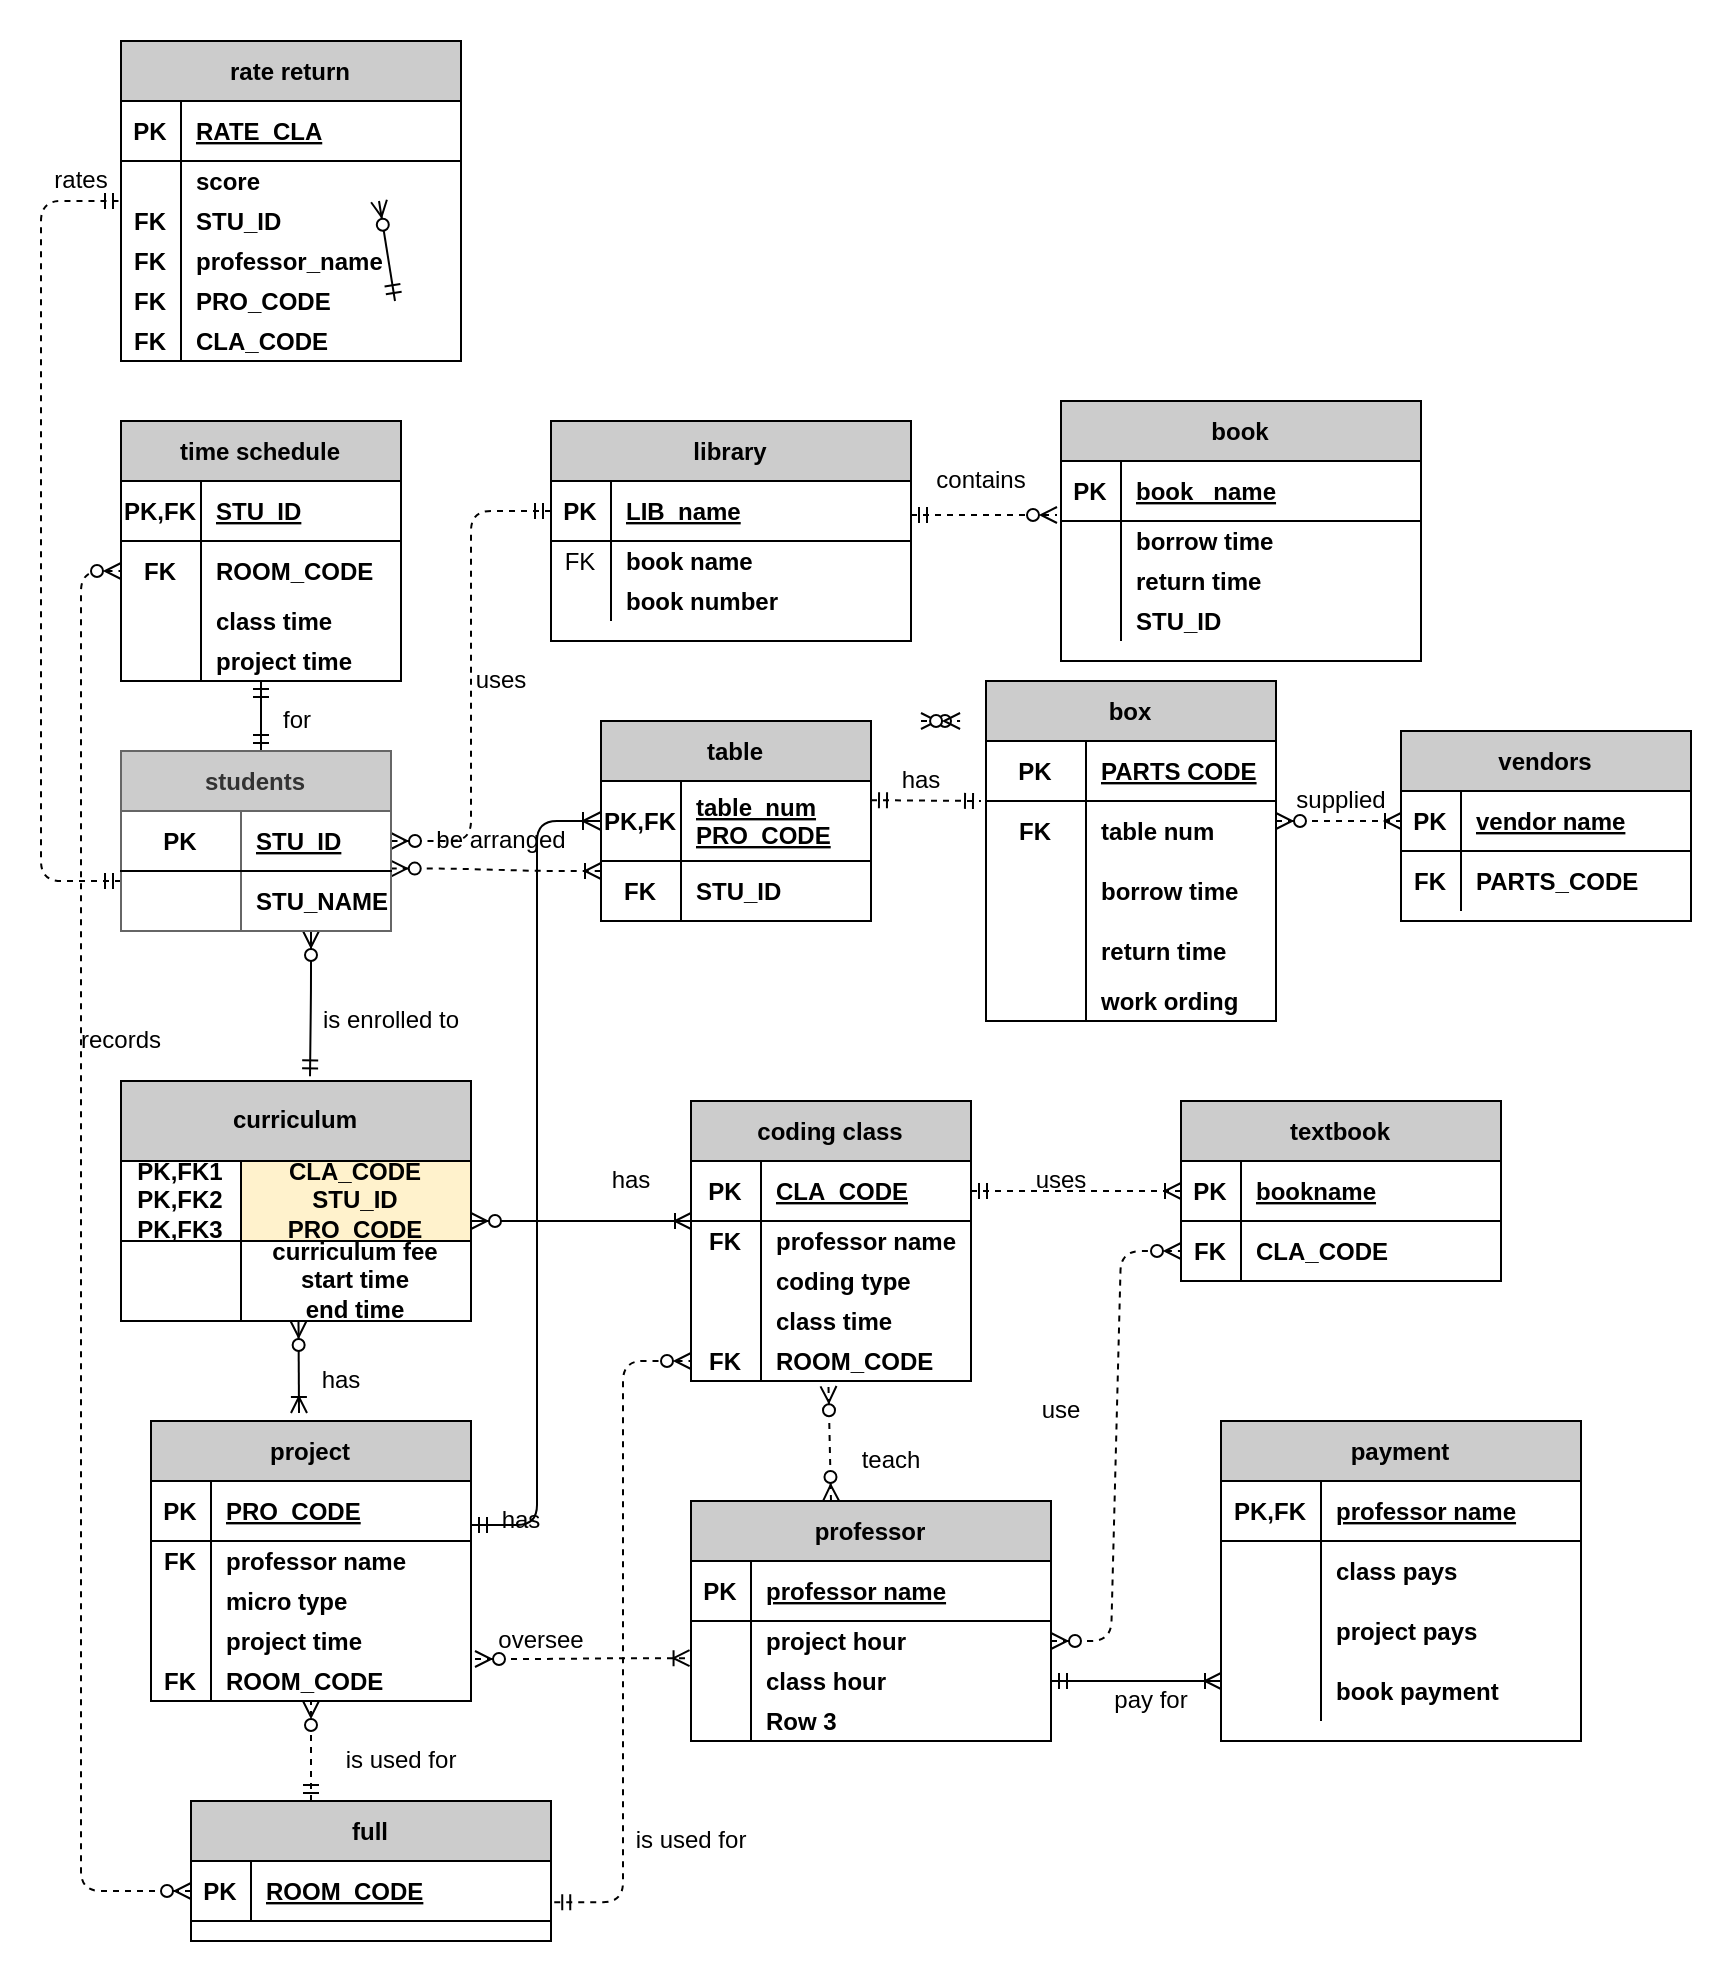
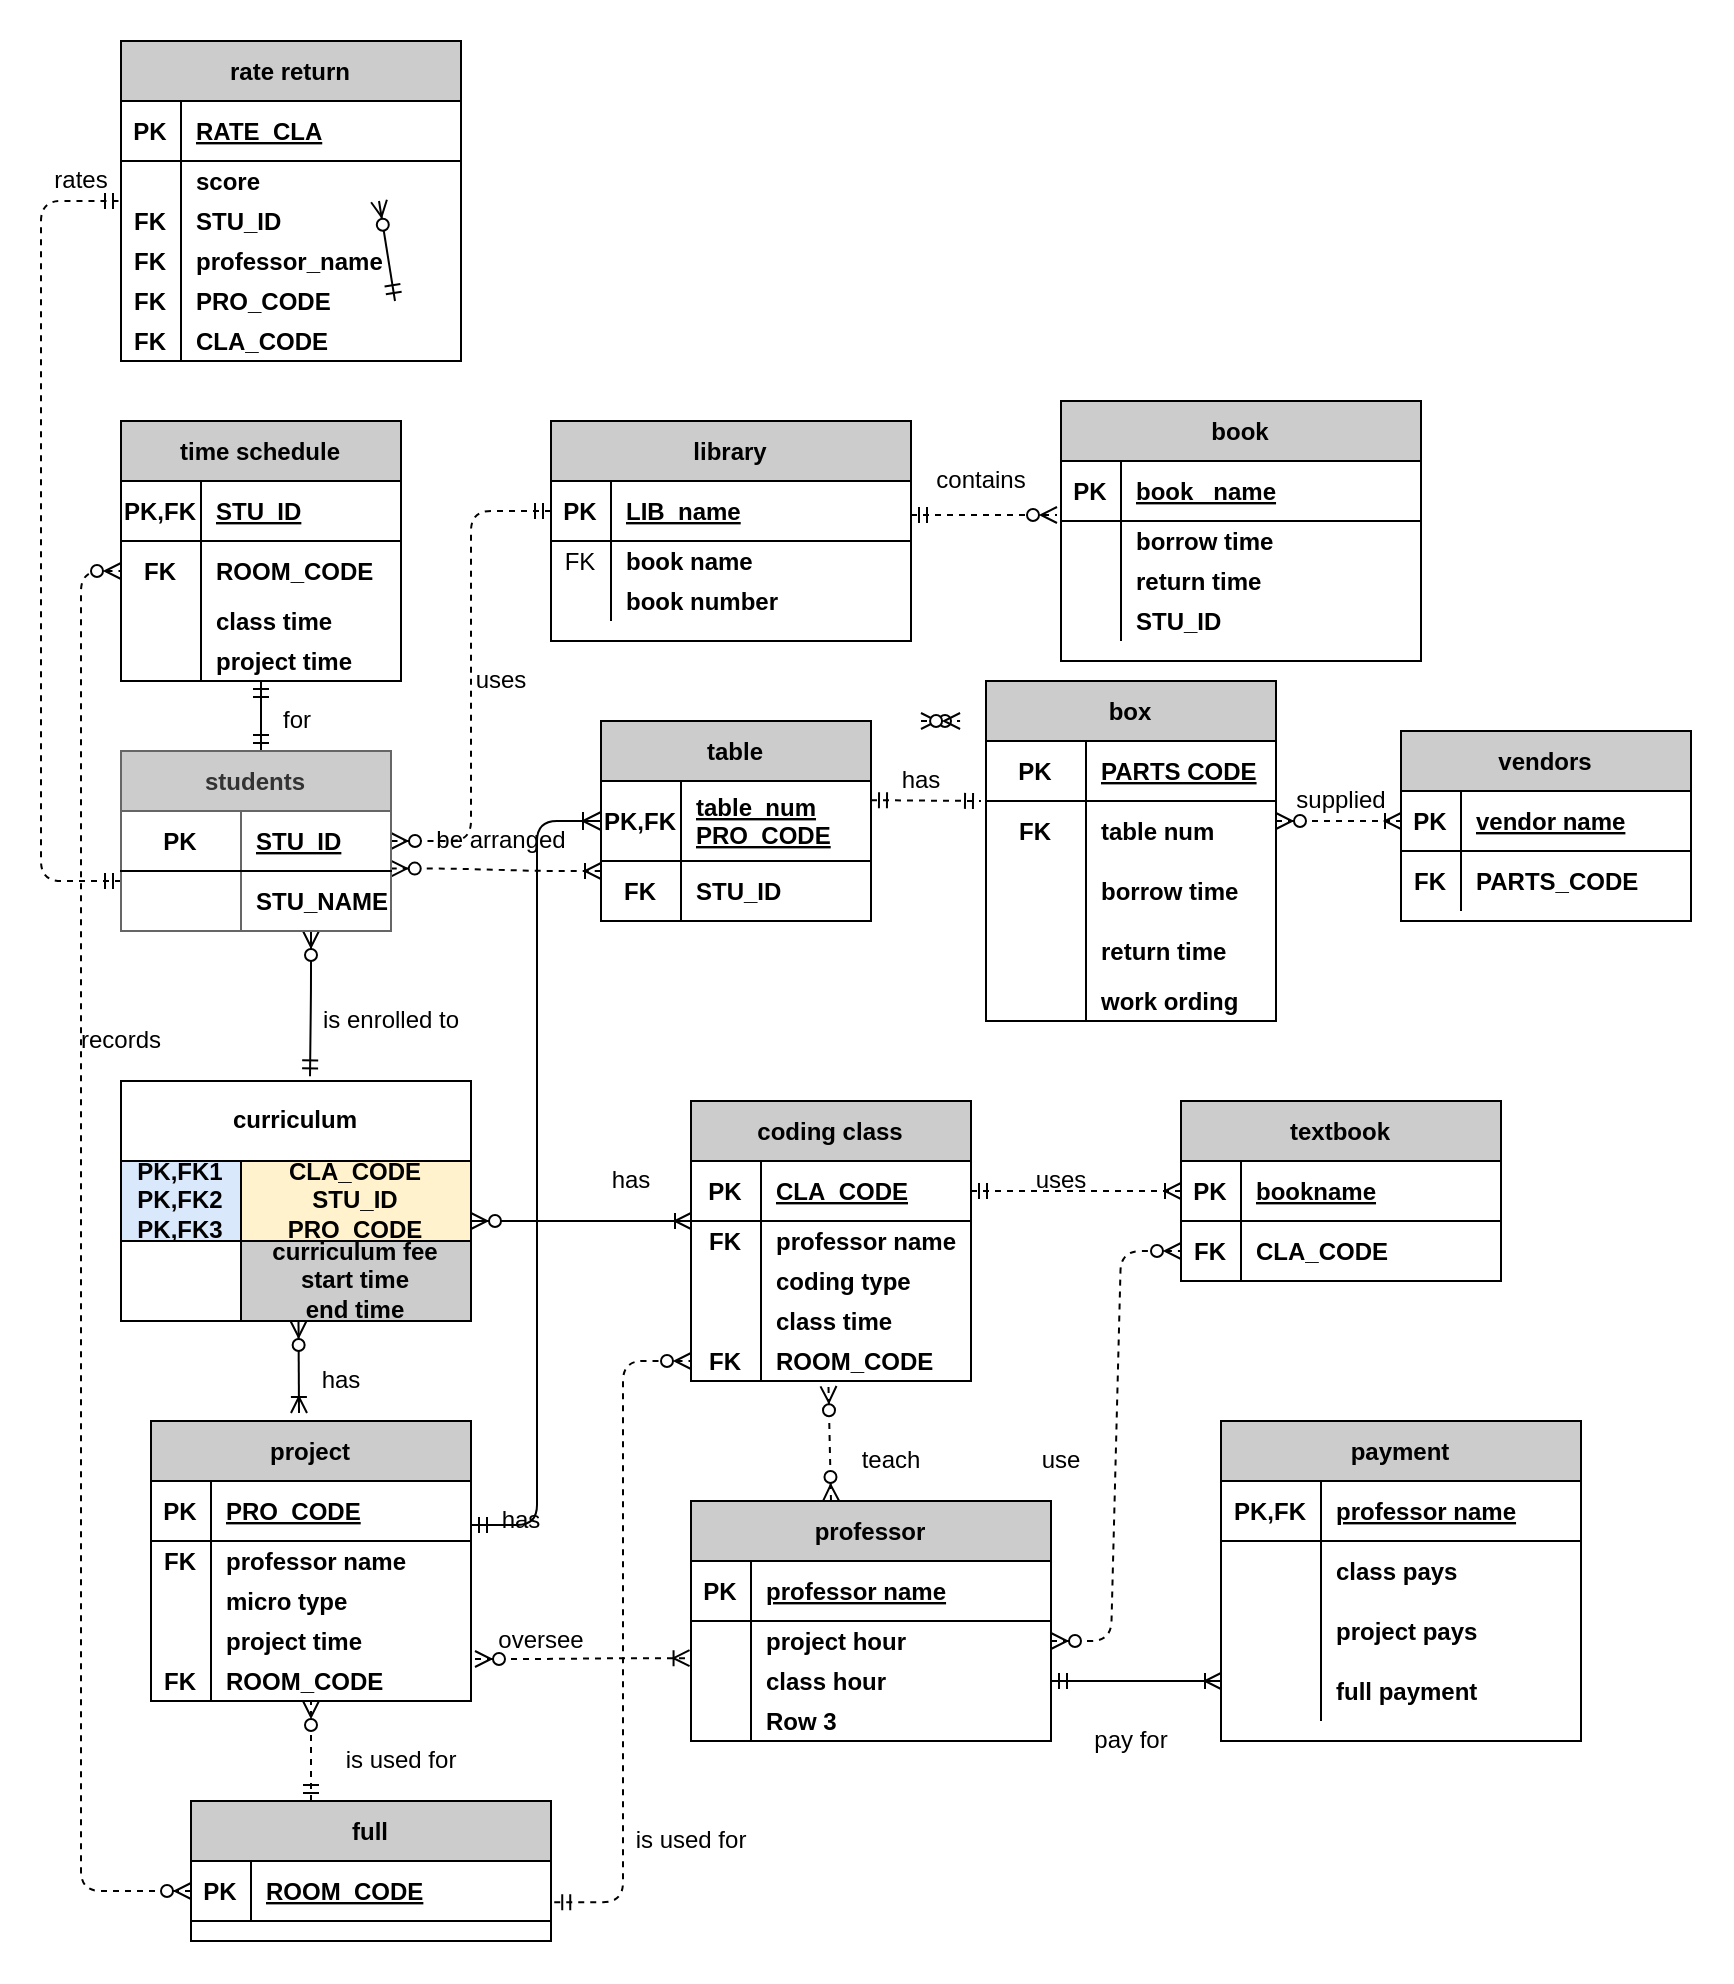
(296, 1121) -> (296, 1121)
(181, 1201) -> (181, 1201)
(356, 1281) -> (356, 1281)
(1061, 1411) -> (1061, 1461)
(1414, 1692) -> (1407, 1692)
(1151, 1701) -> (1131, 1741)
